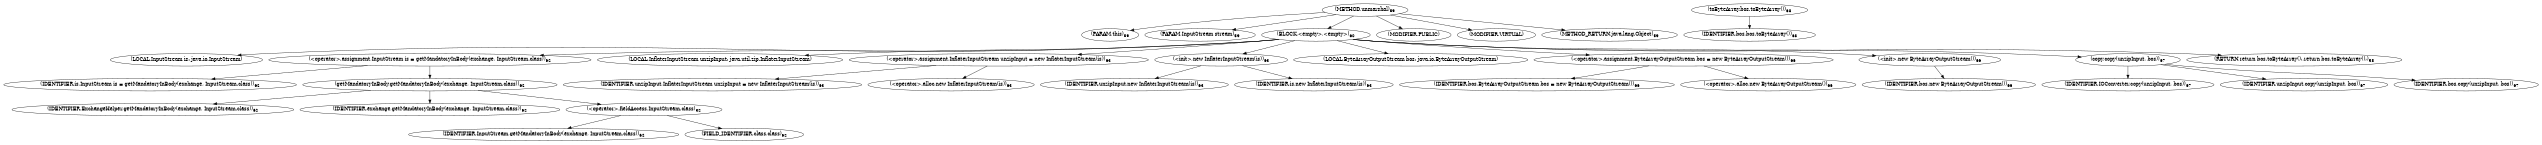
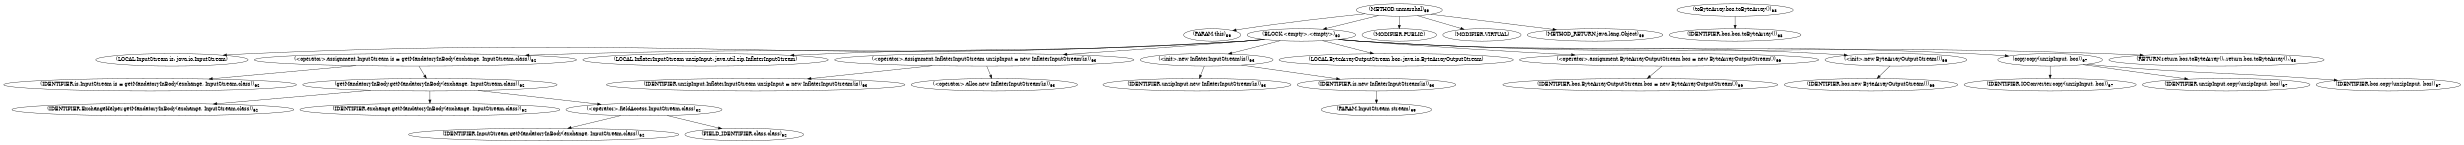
(1286, 22) -> (1376, 95)
(1768, 85) -> none
